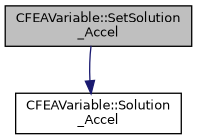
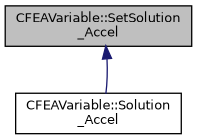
(90, 63) -> (107, 76)
